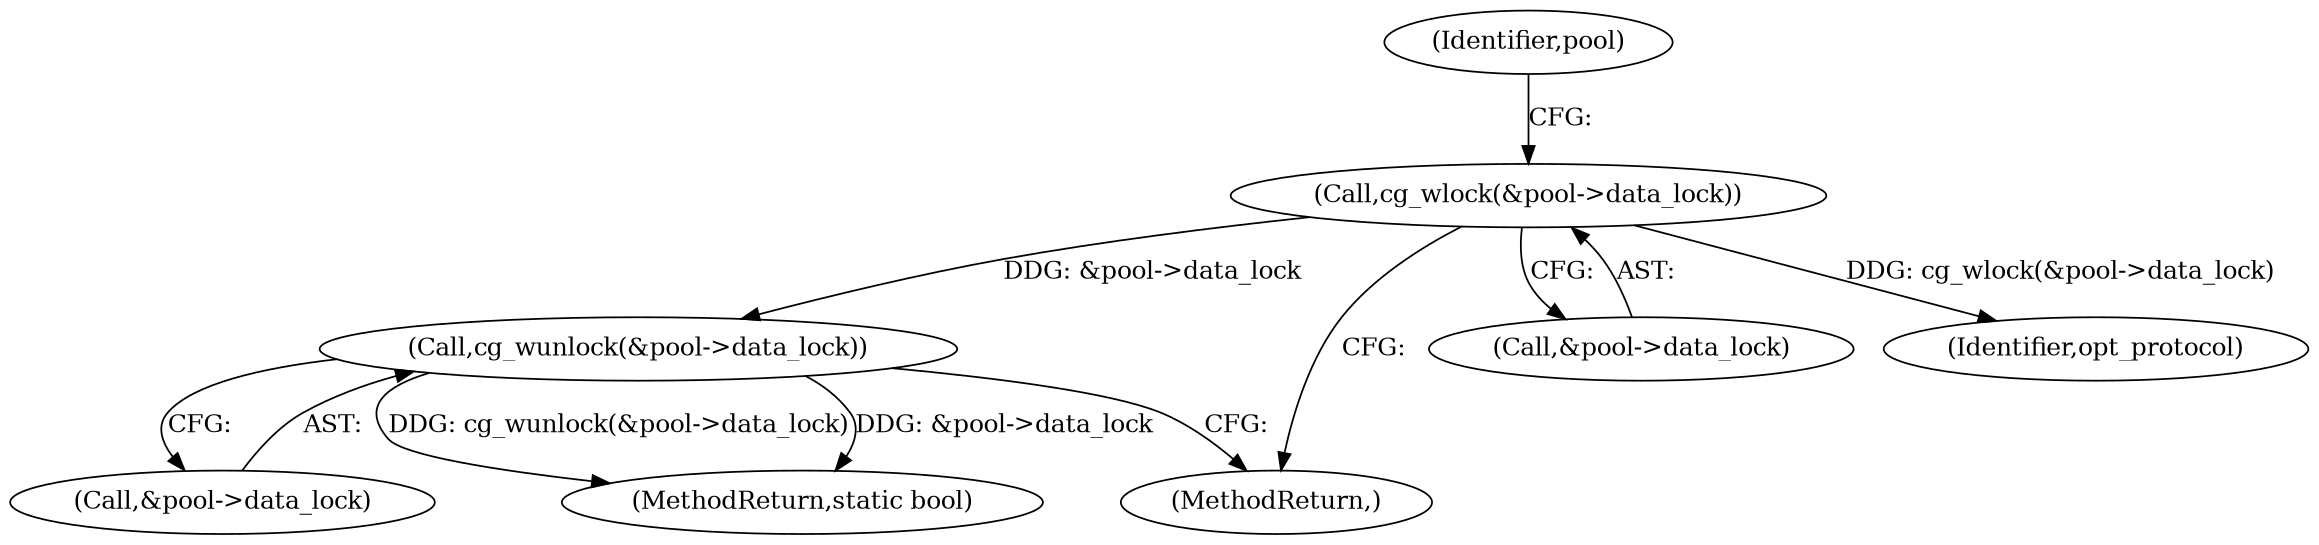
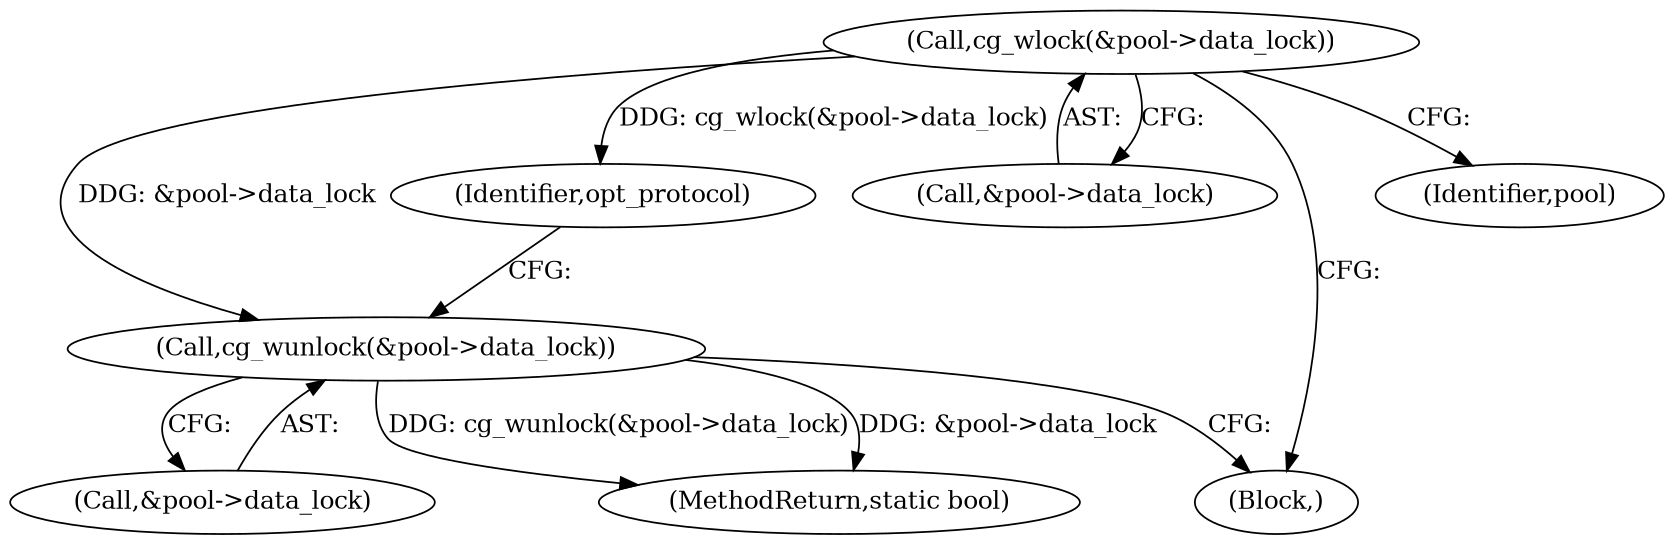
(1529, 110) -> (1353, 107)
none -> (503, 267)
(1276, 502) -> (1276, 502)
